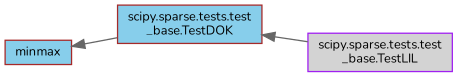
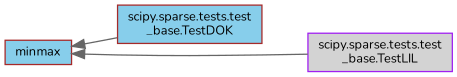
(291, 39) -> (196, 56)
